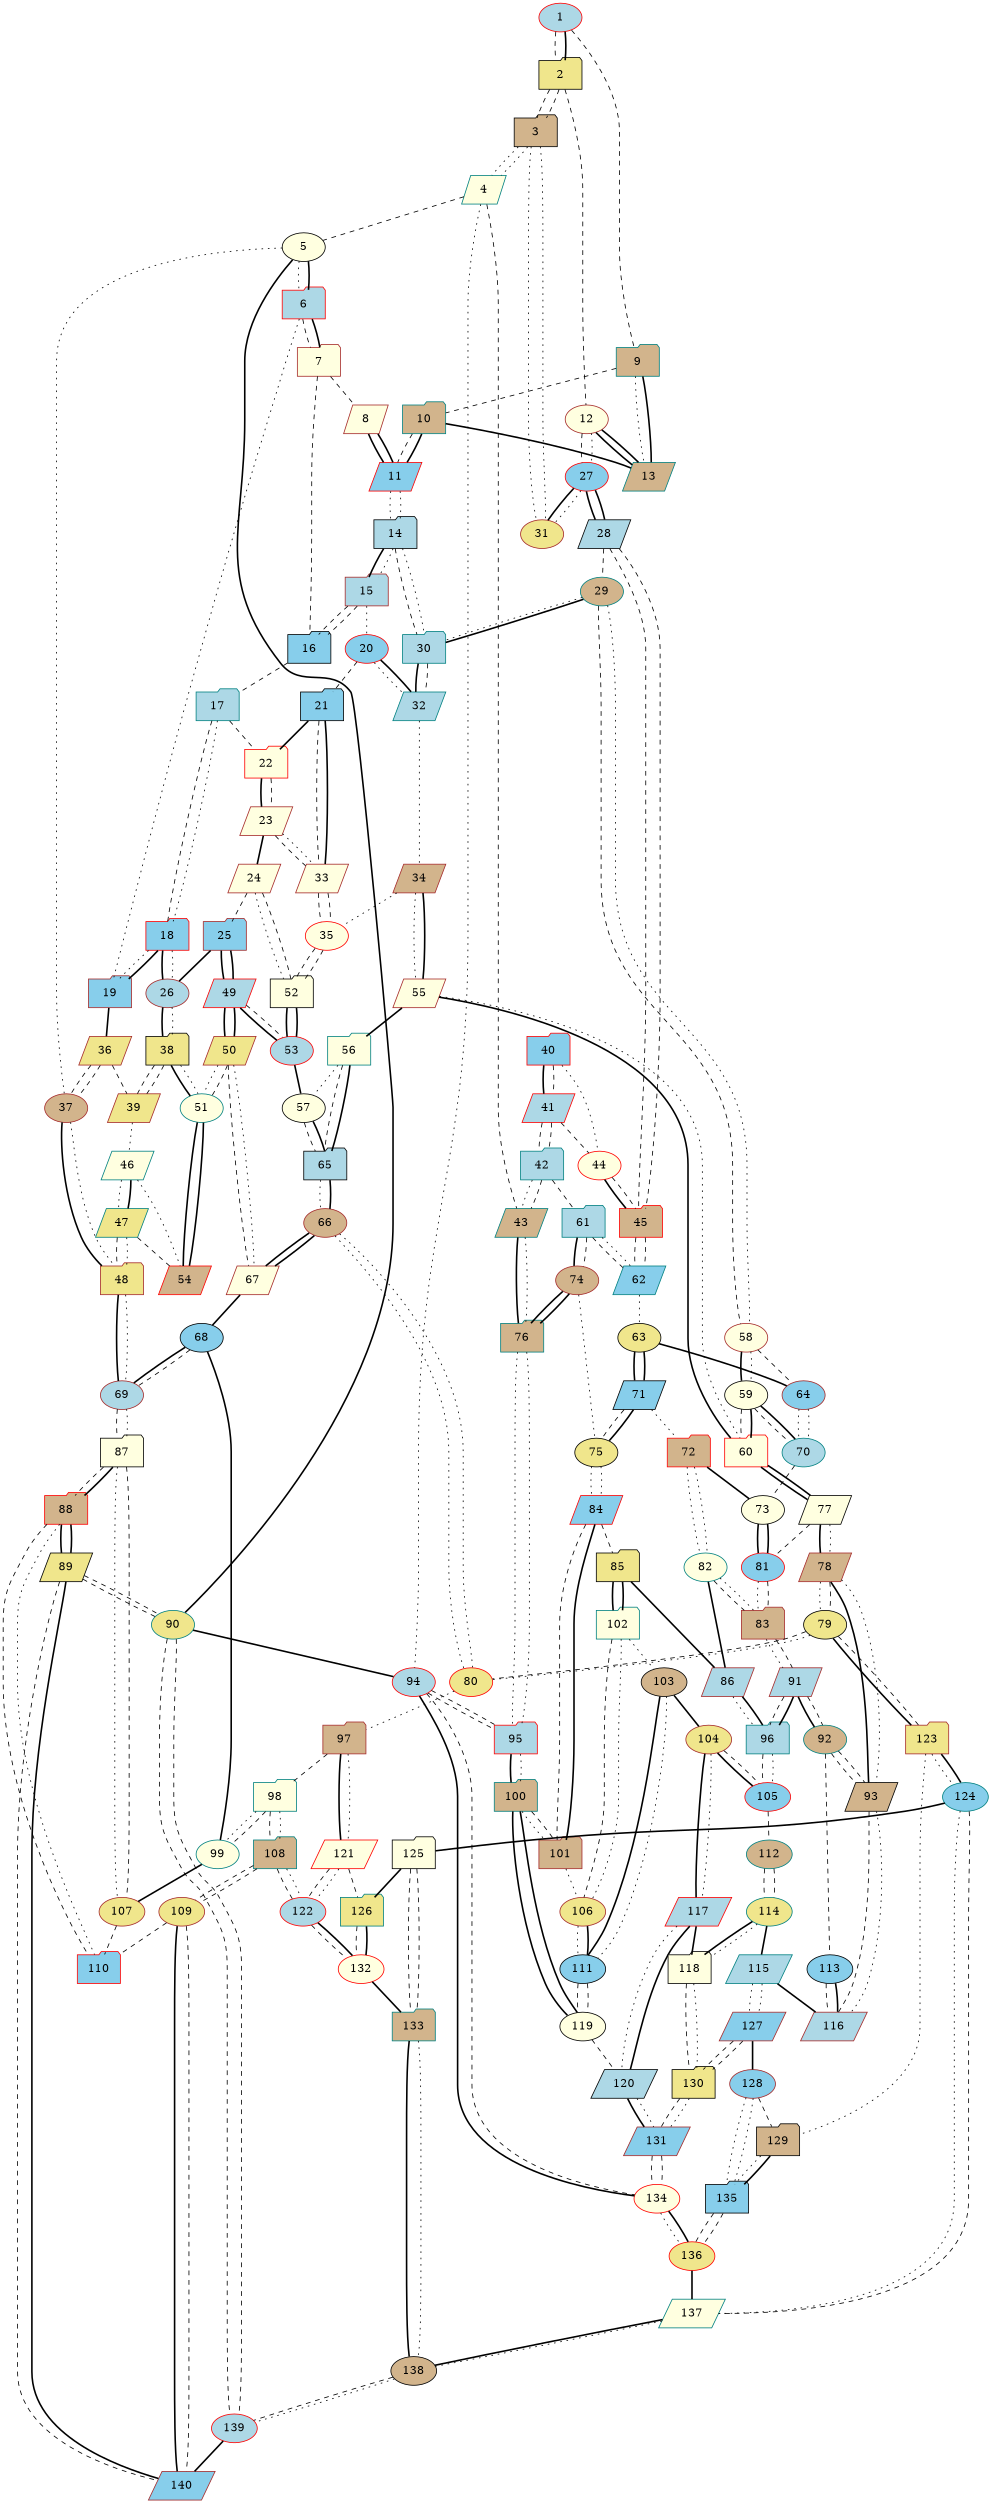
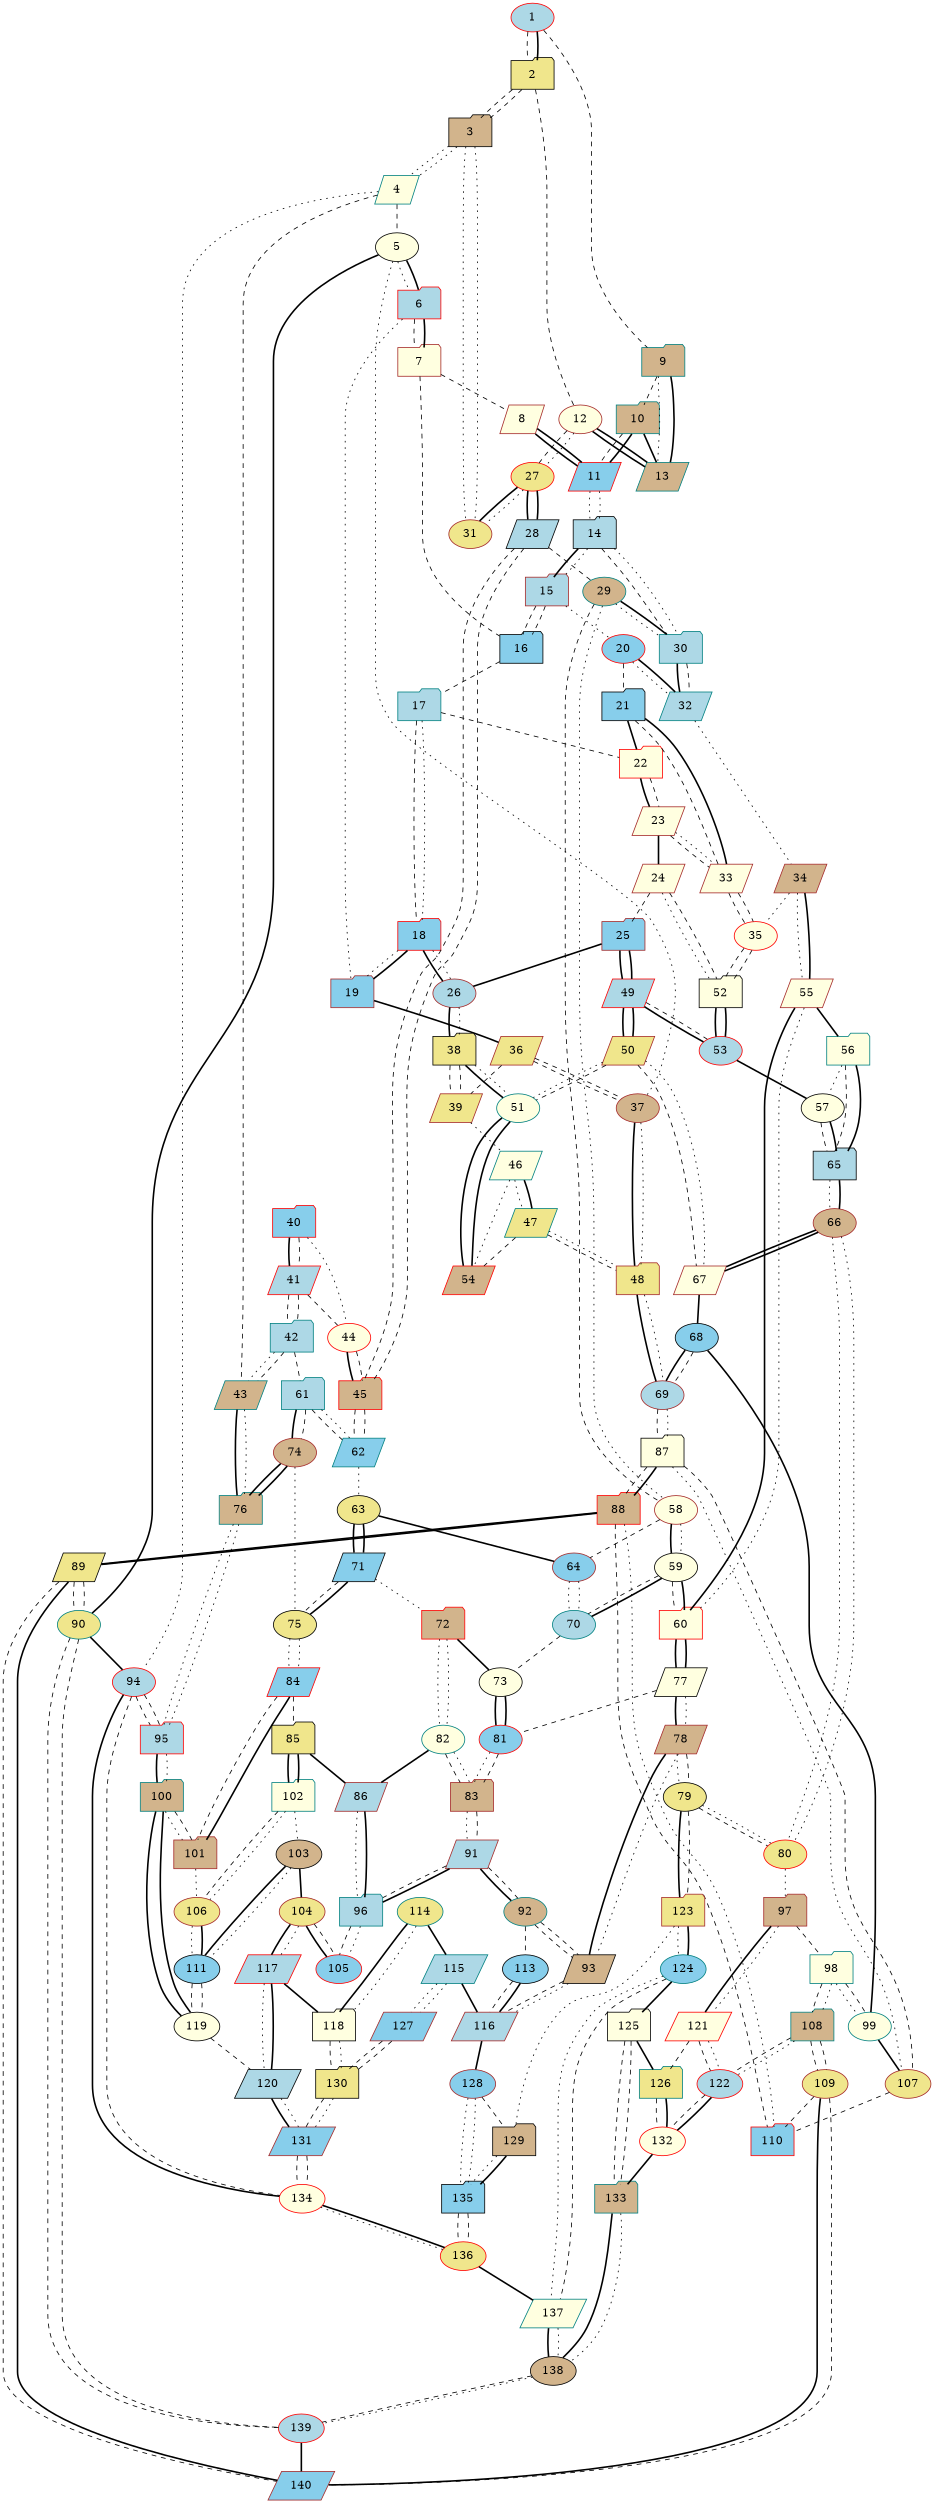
(587, 477) -> (533, 477)
(769, 1854) -> none
(753, 2055) -> (479, 2055)
